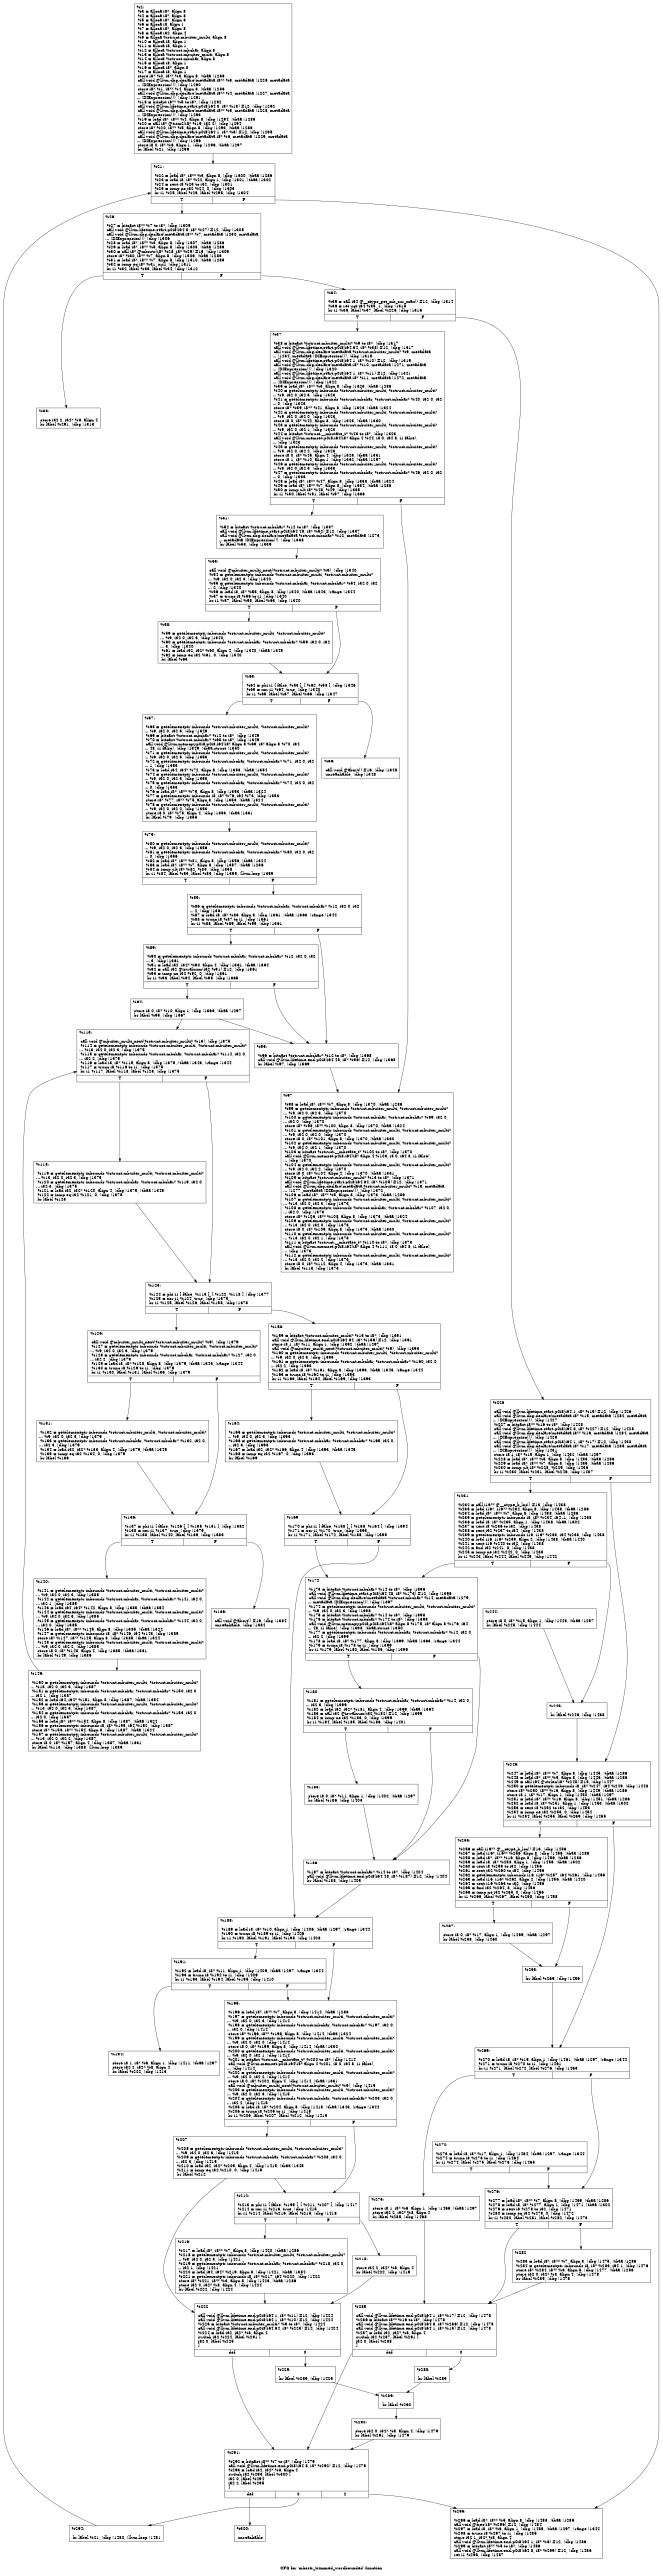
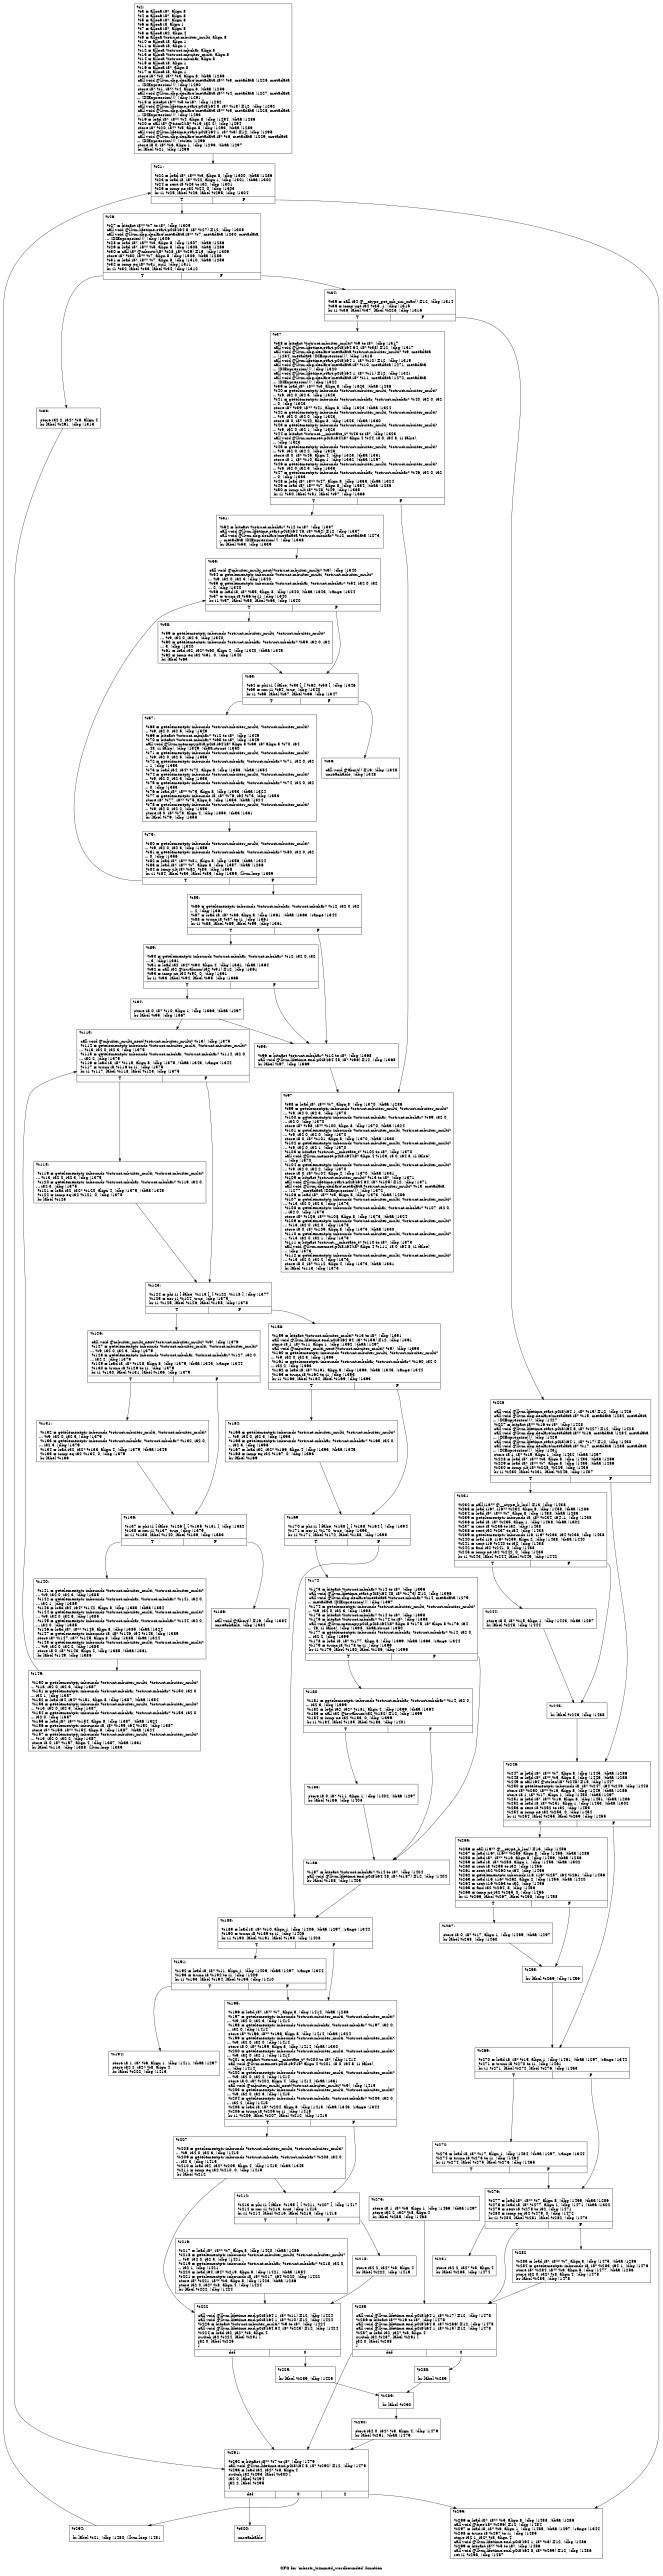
(169, 141) -> (171, 141)
(367, 306) -> (369, 306)
none -> (88, 736)
none -> (15, 1524)
(438, 1567) -> (501, 1590)
(430, 2123) -> (513, 2109)
(265, 2230) -> none
none -> (464, 2266)
(382, 2436) -> (382, 2436)
